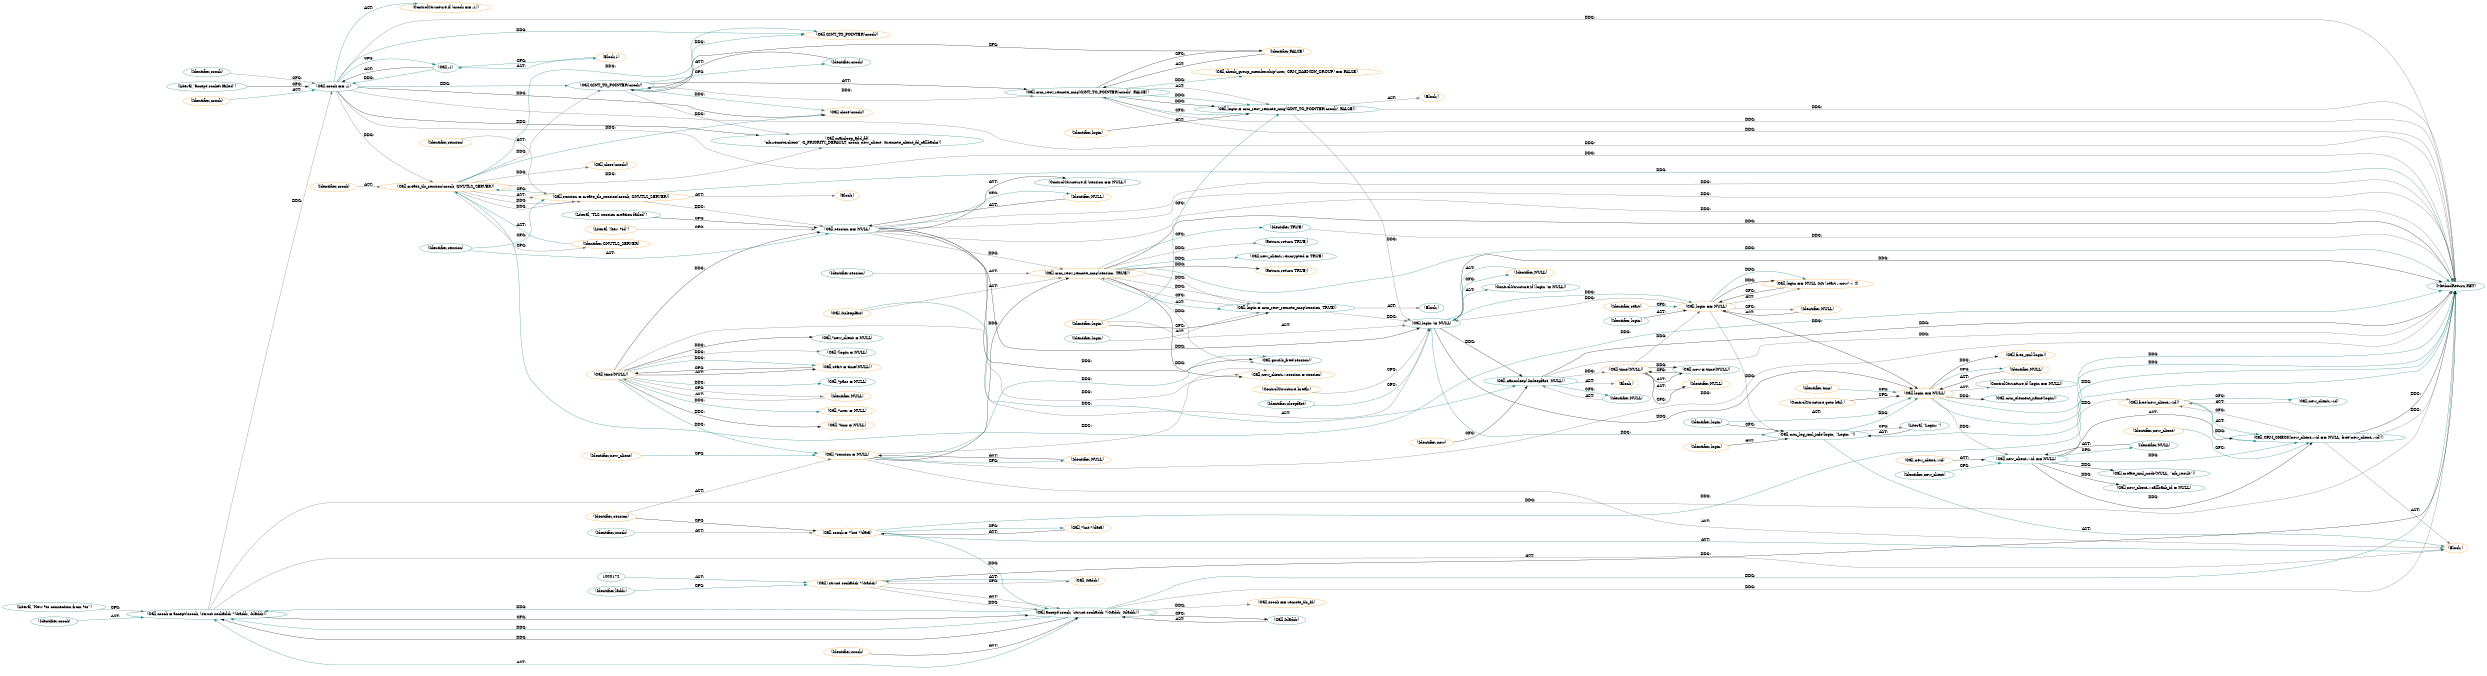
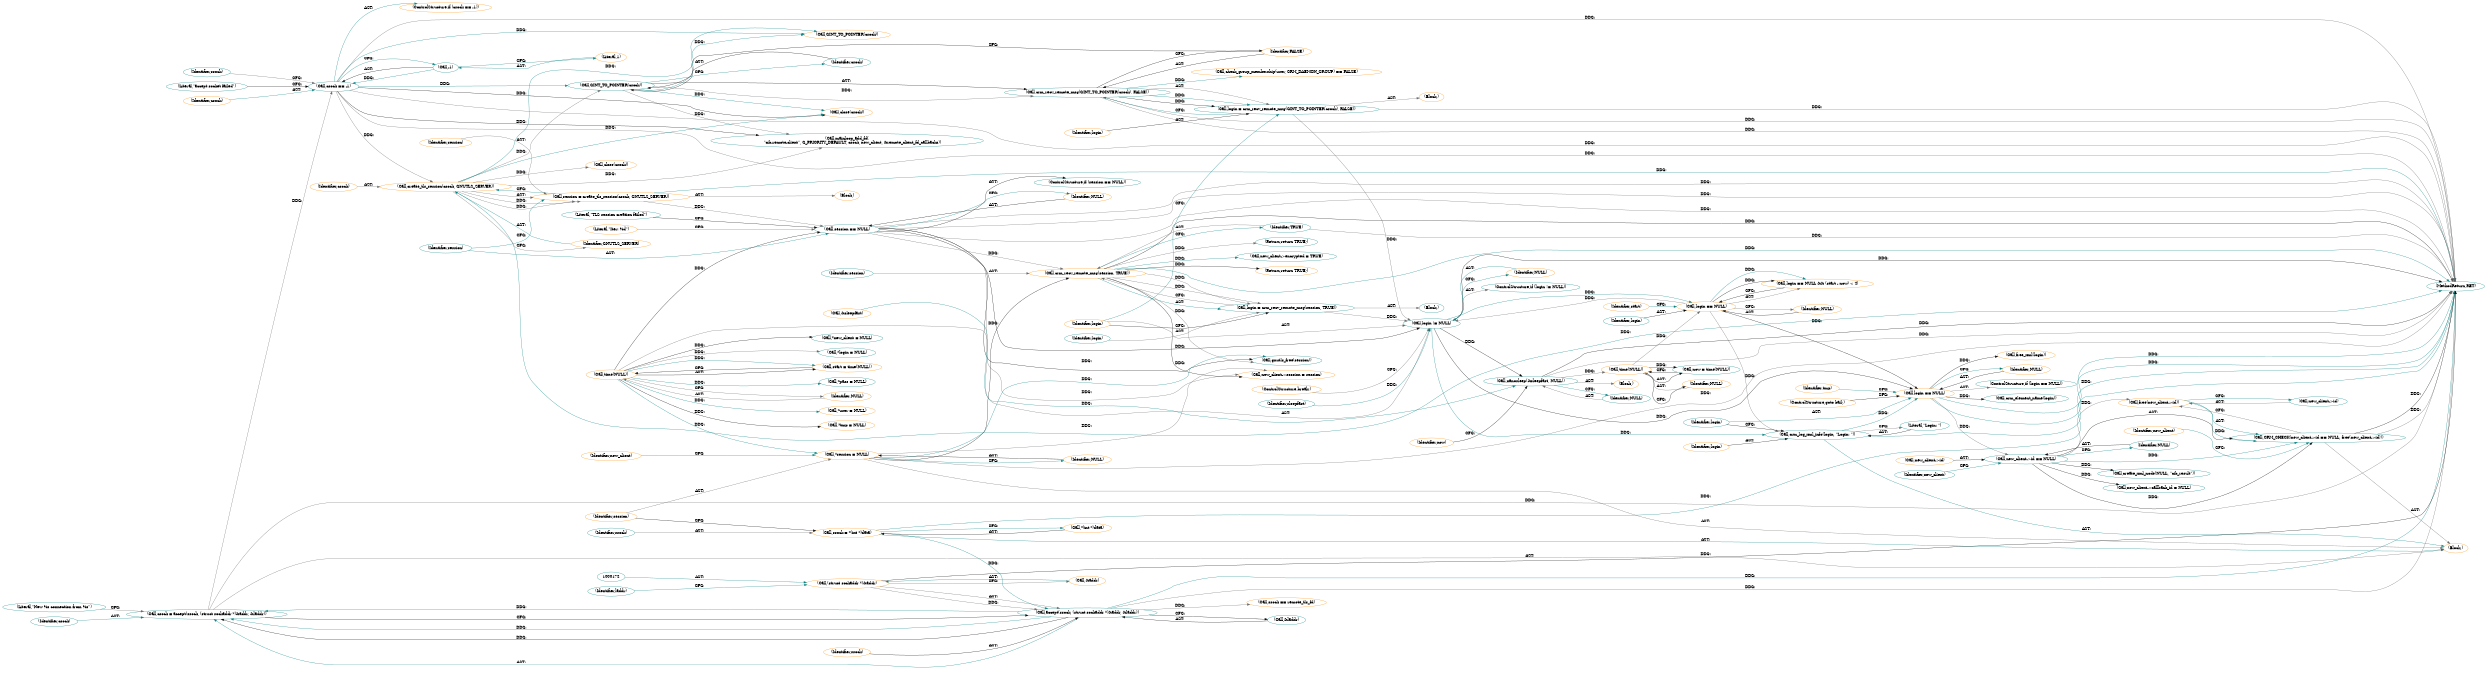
(611, 57) -> (611, 57)
(962, 294) -> (1178, 231)
(1392, 385) -> (1392, 385)
